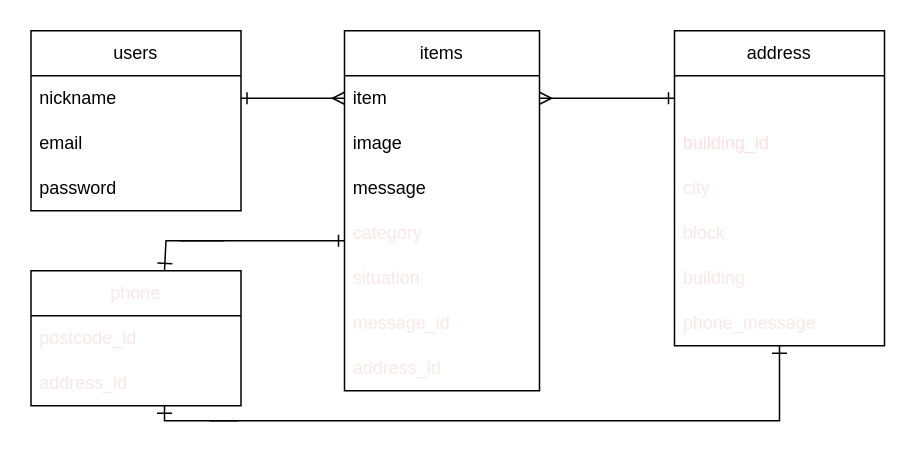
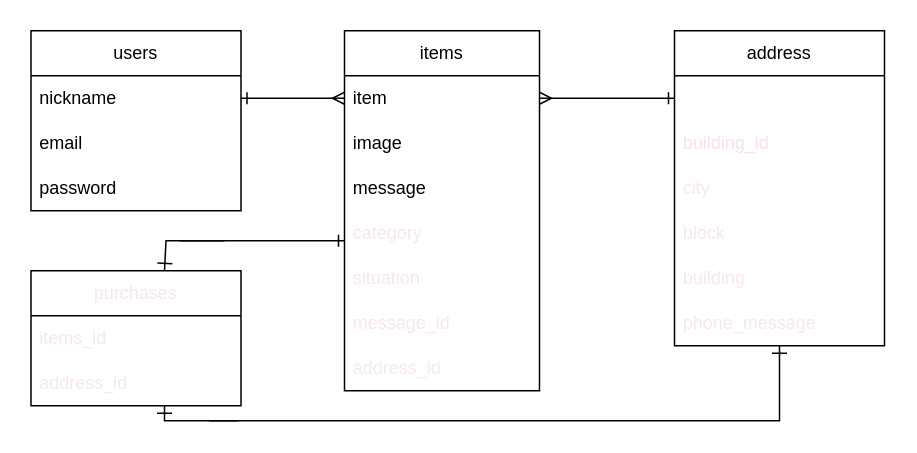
(136, 293) -> (136, 293)
(93, 338) -> (75, 338)
